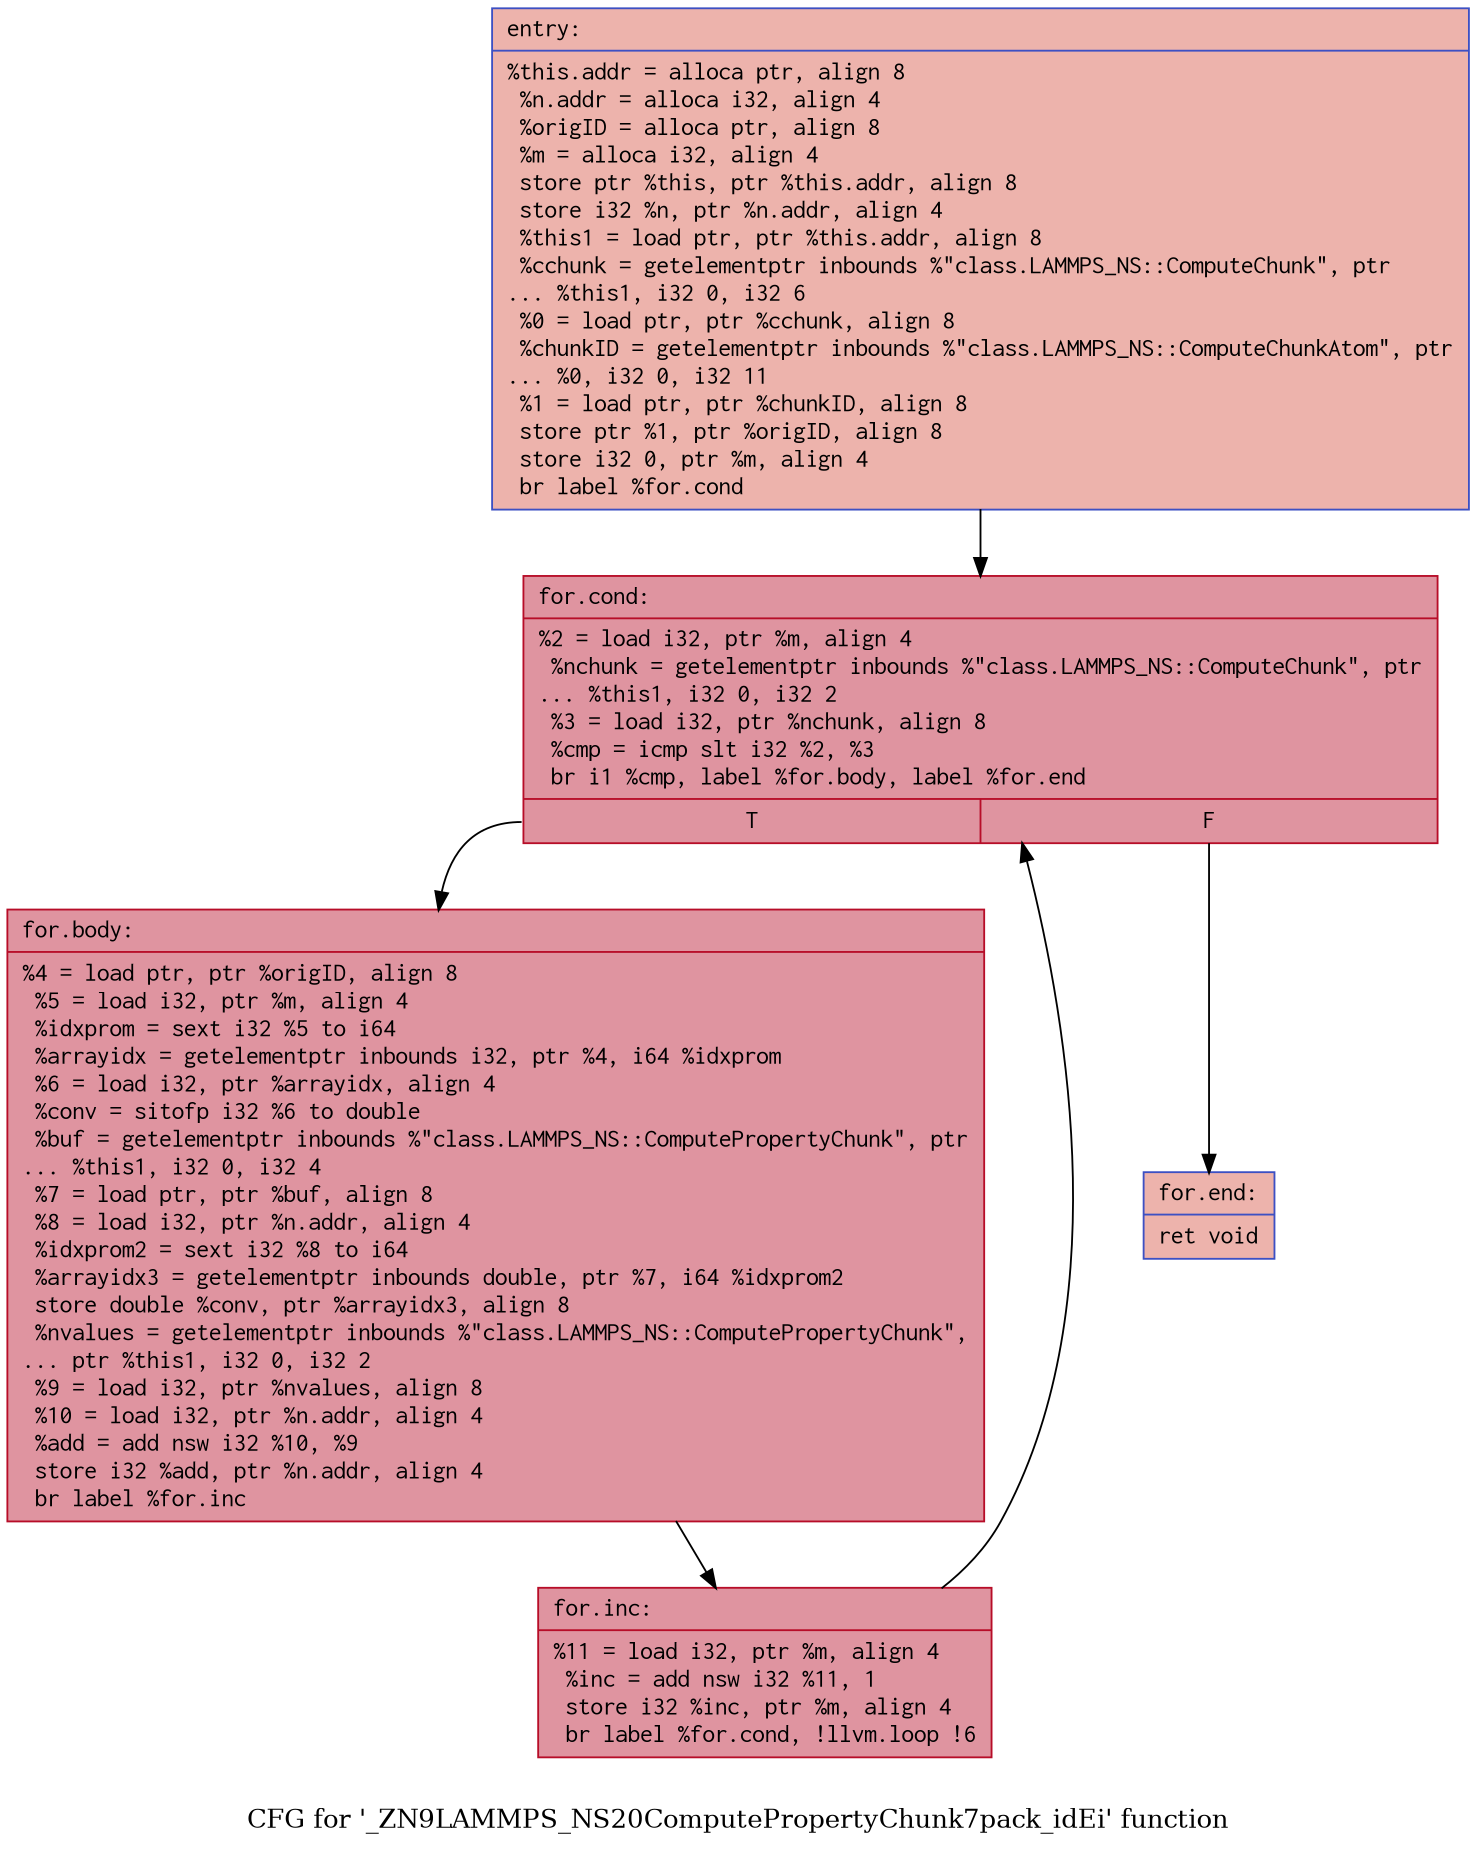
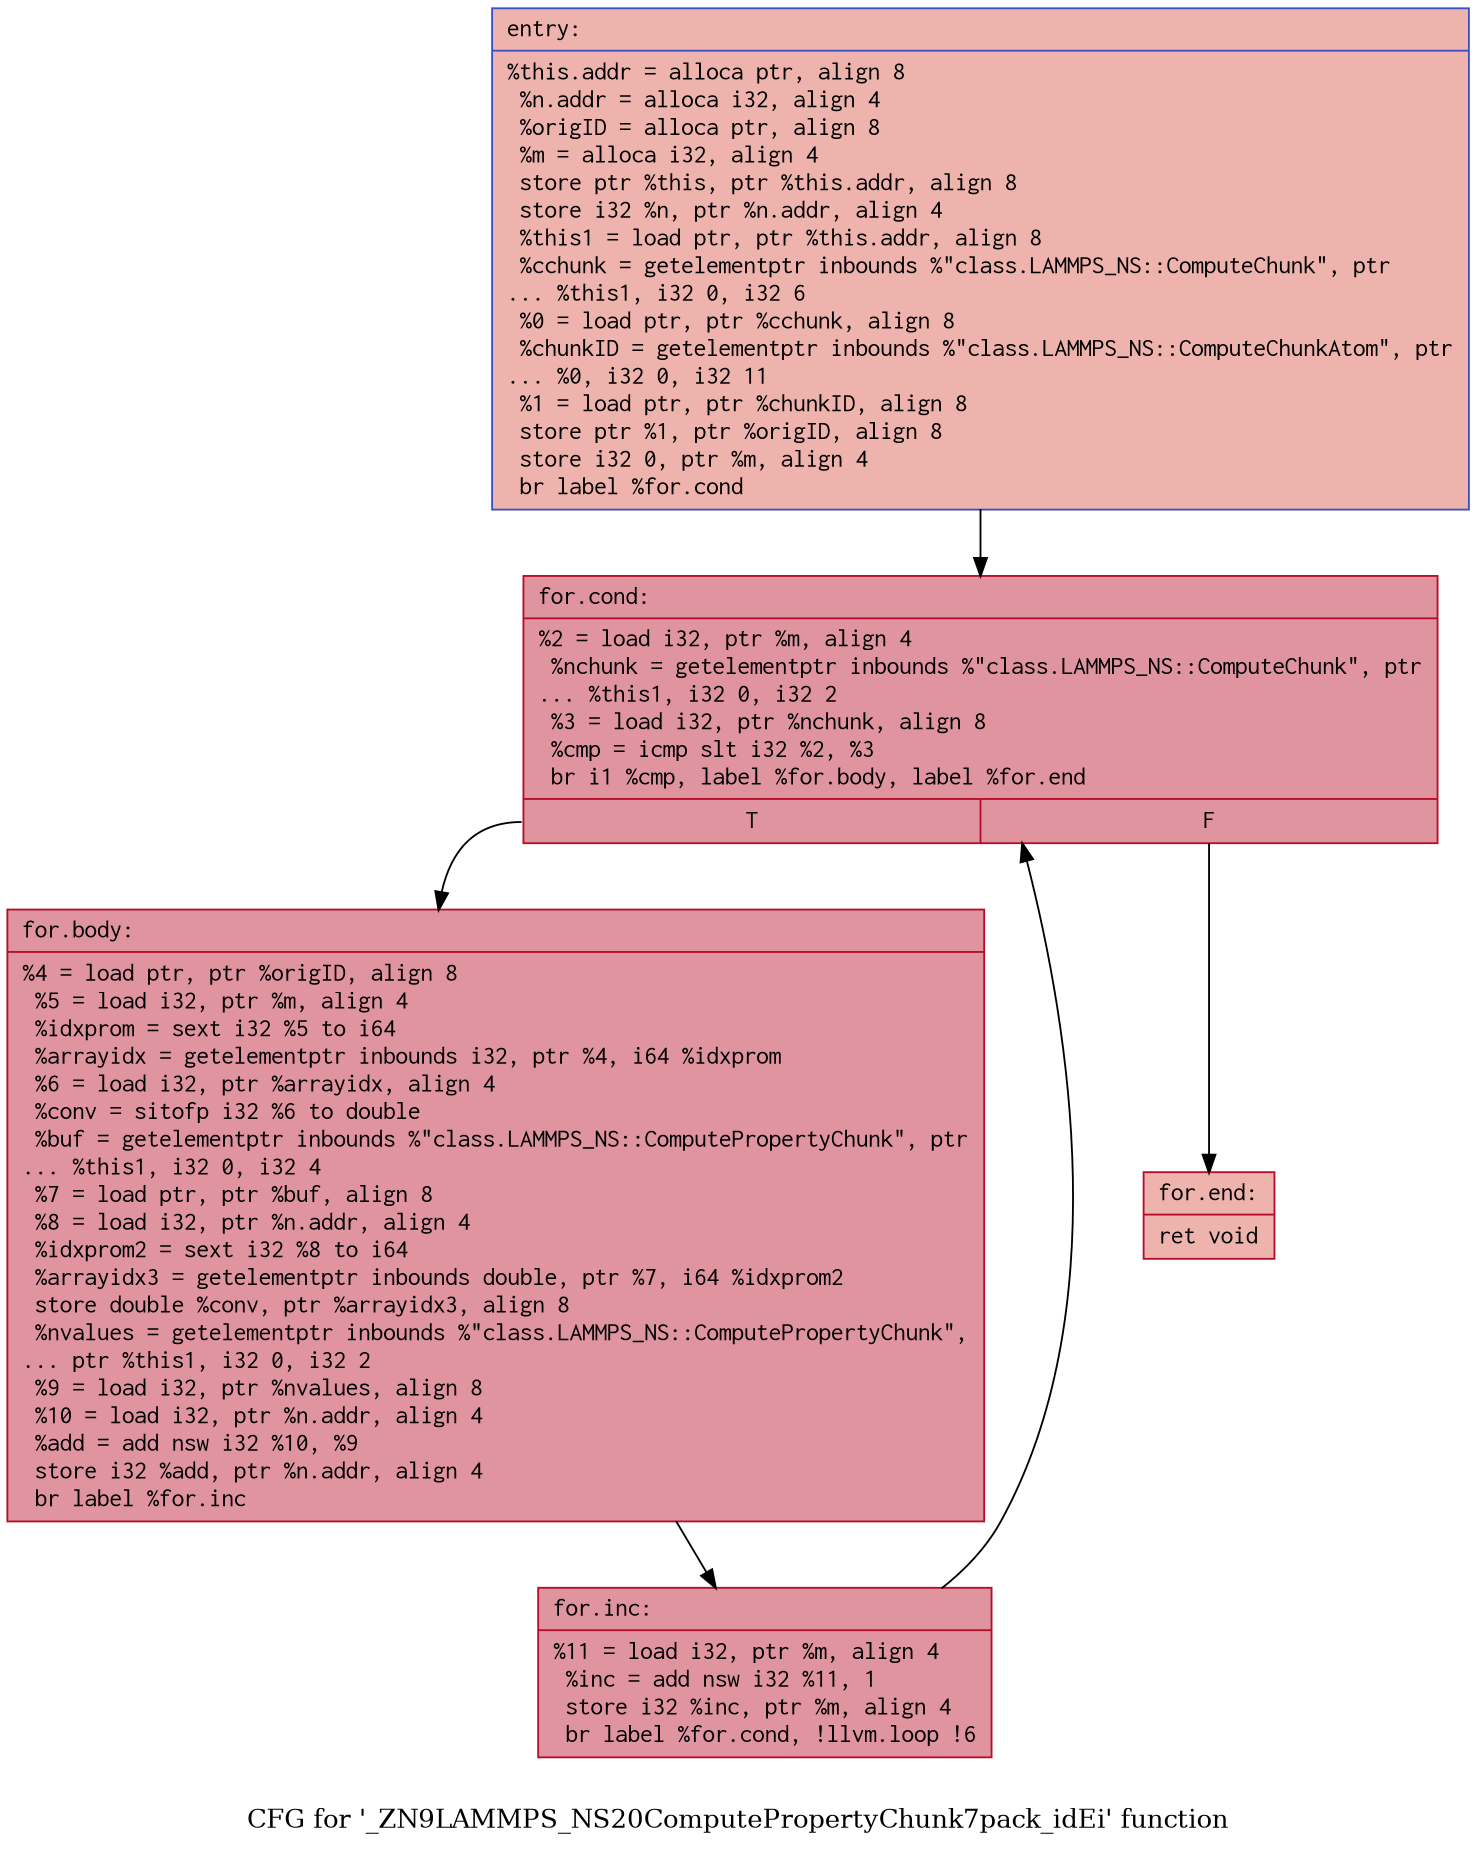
(1209, 1215) -> (1209, 1215)
